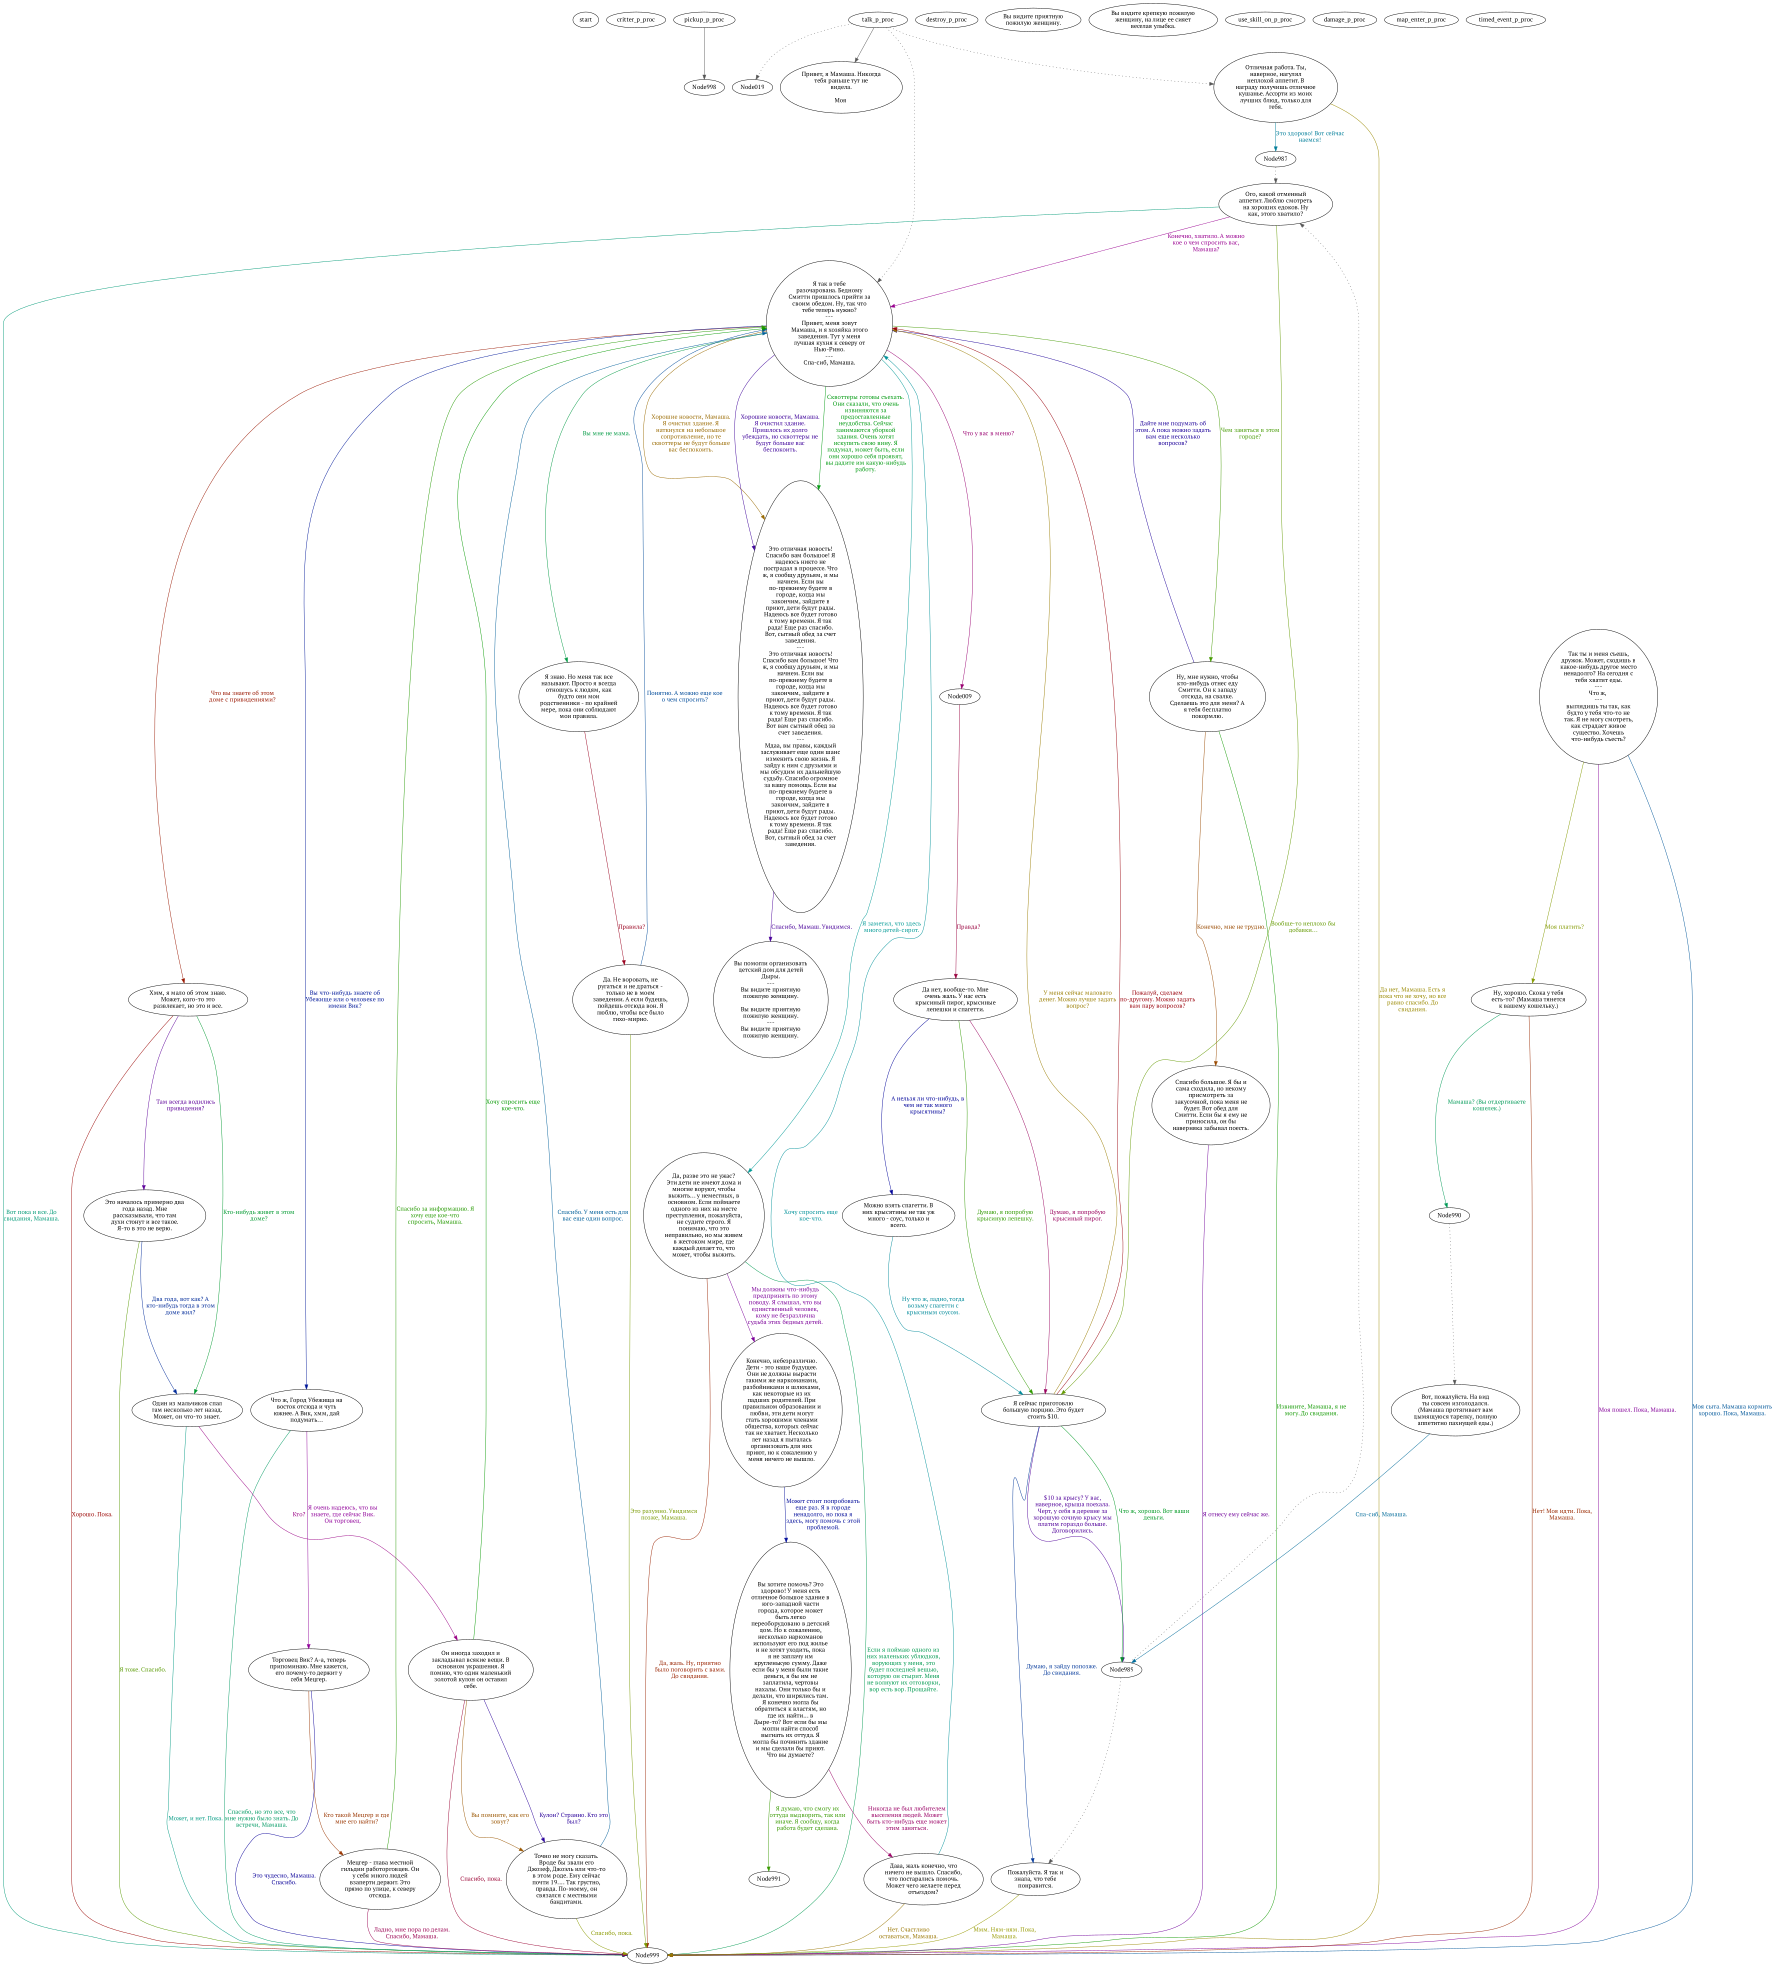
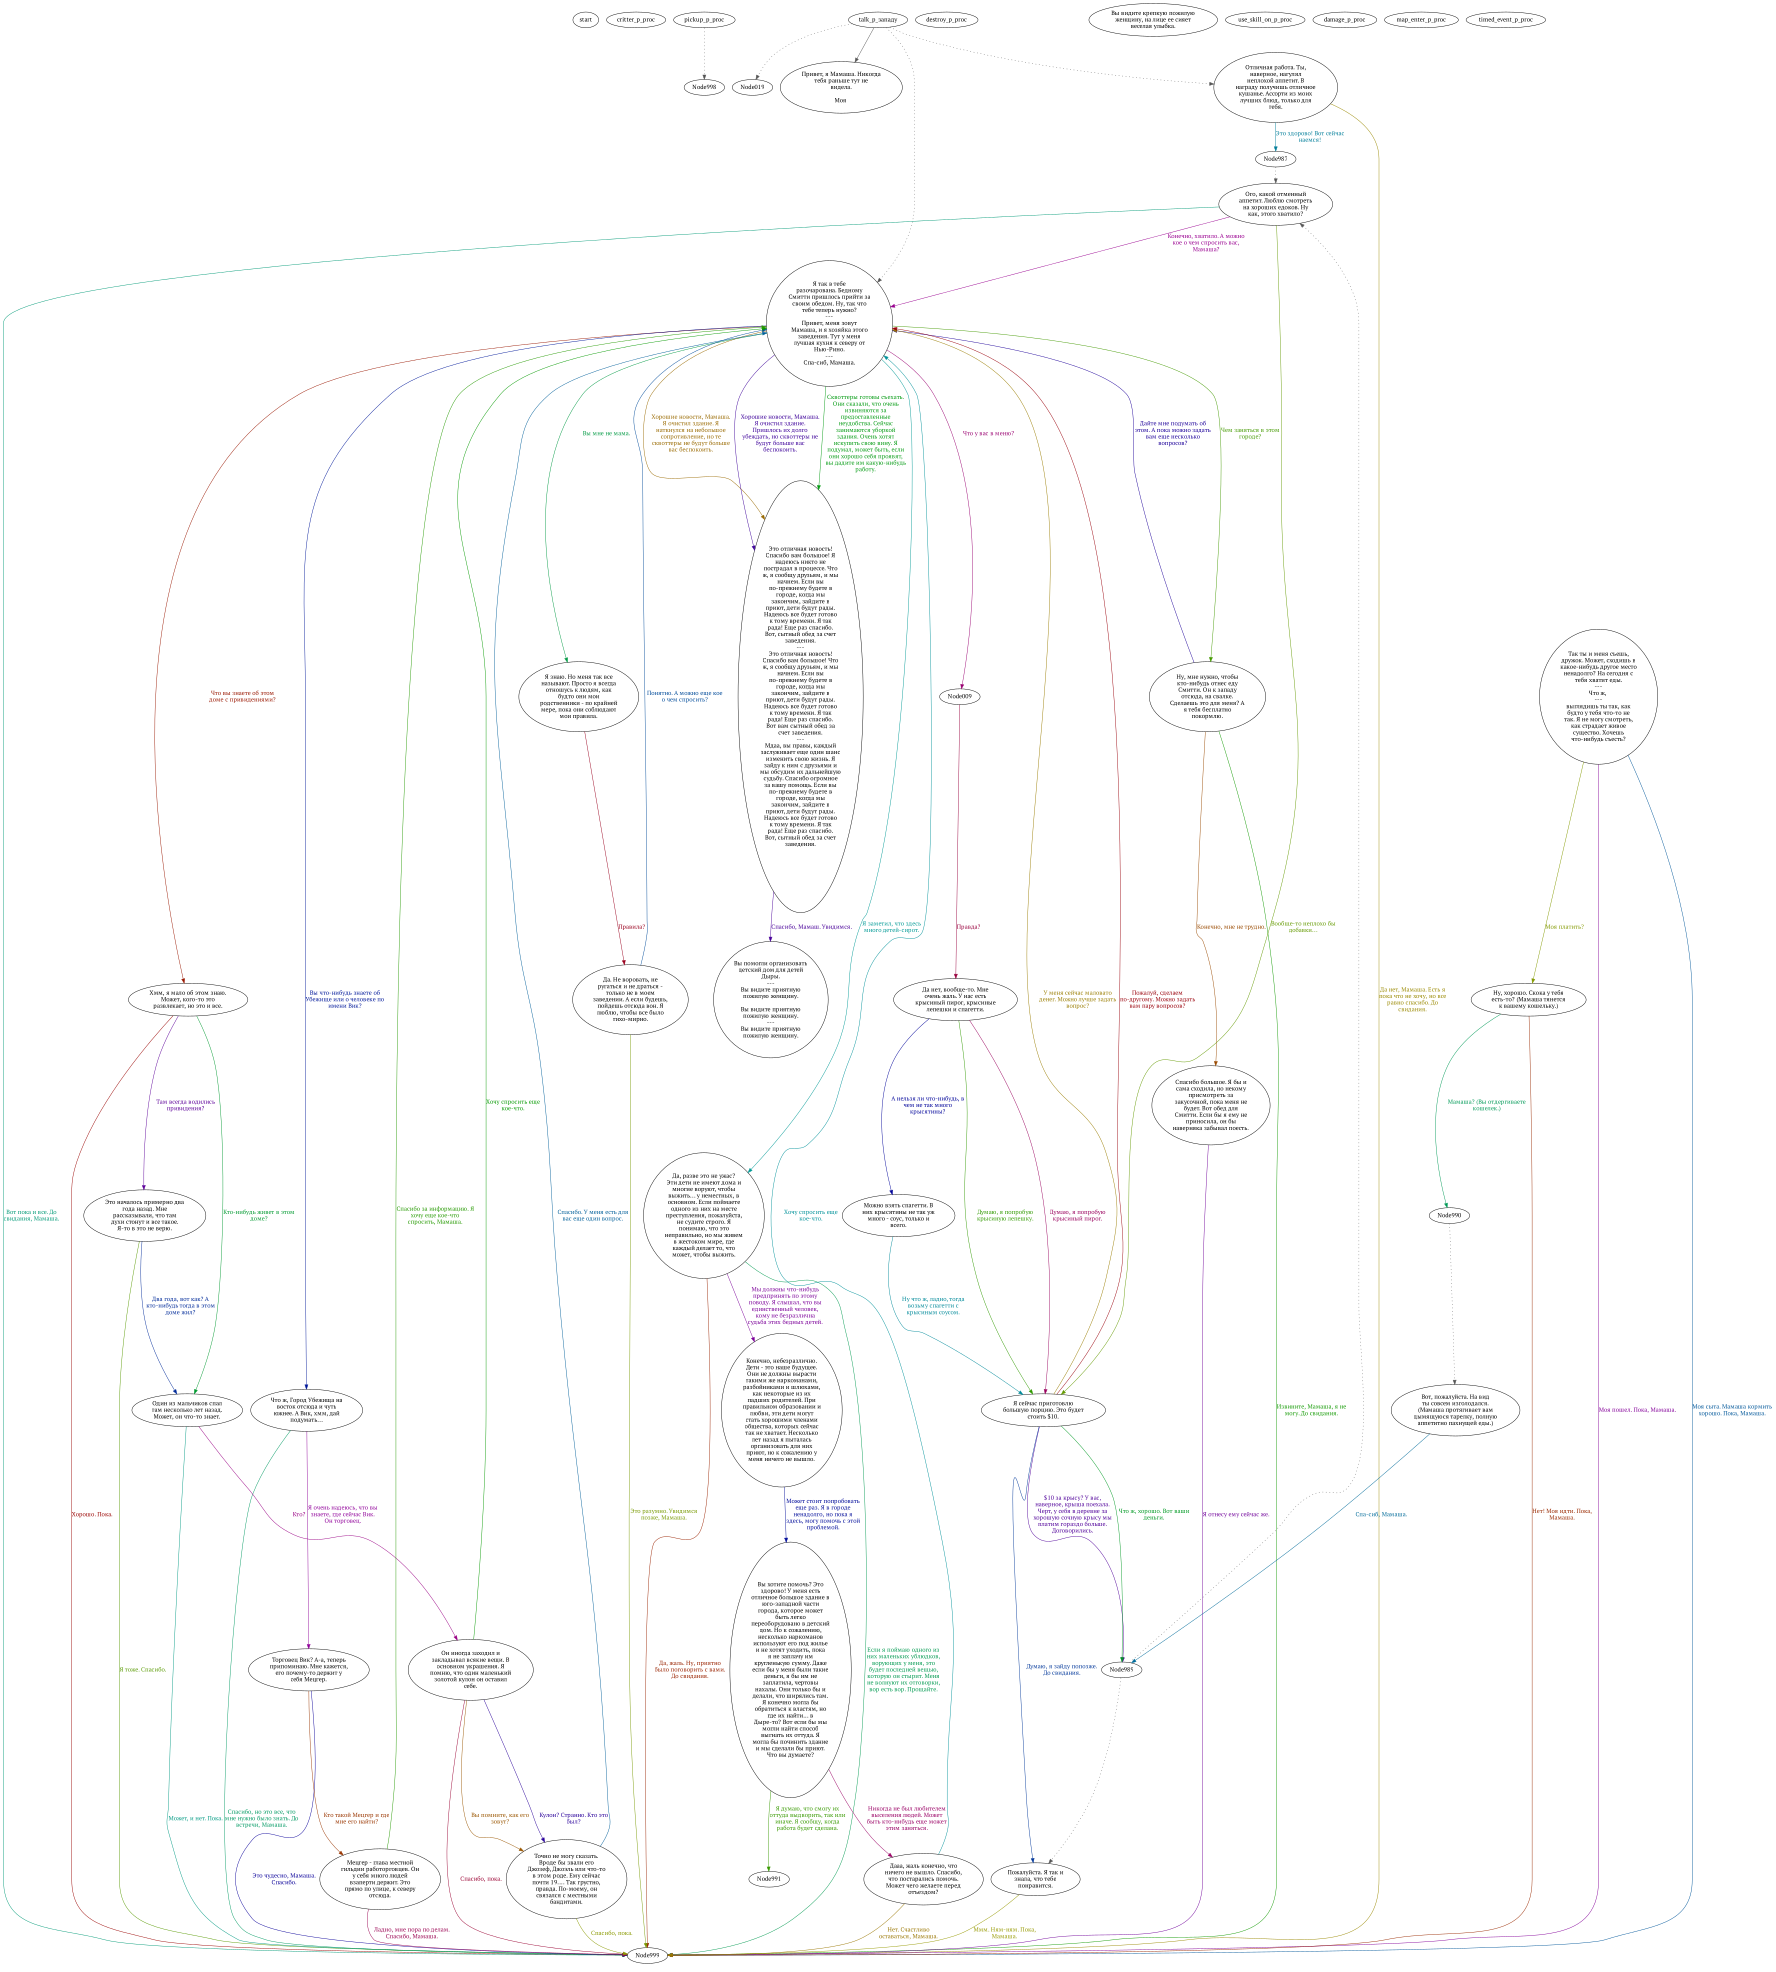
(878, 20) -> (878, 20)
(1033, 20) -> none
(704, 51) -> (704, 51)
